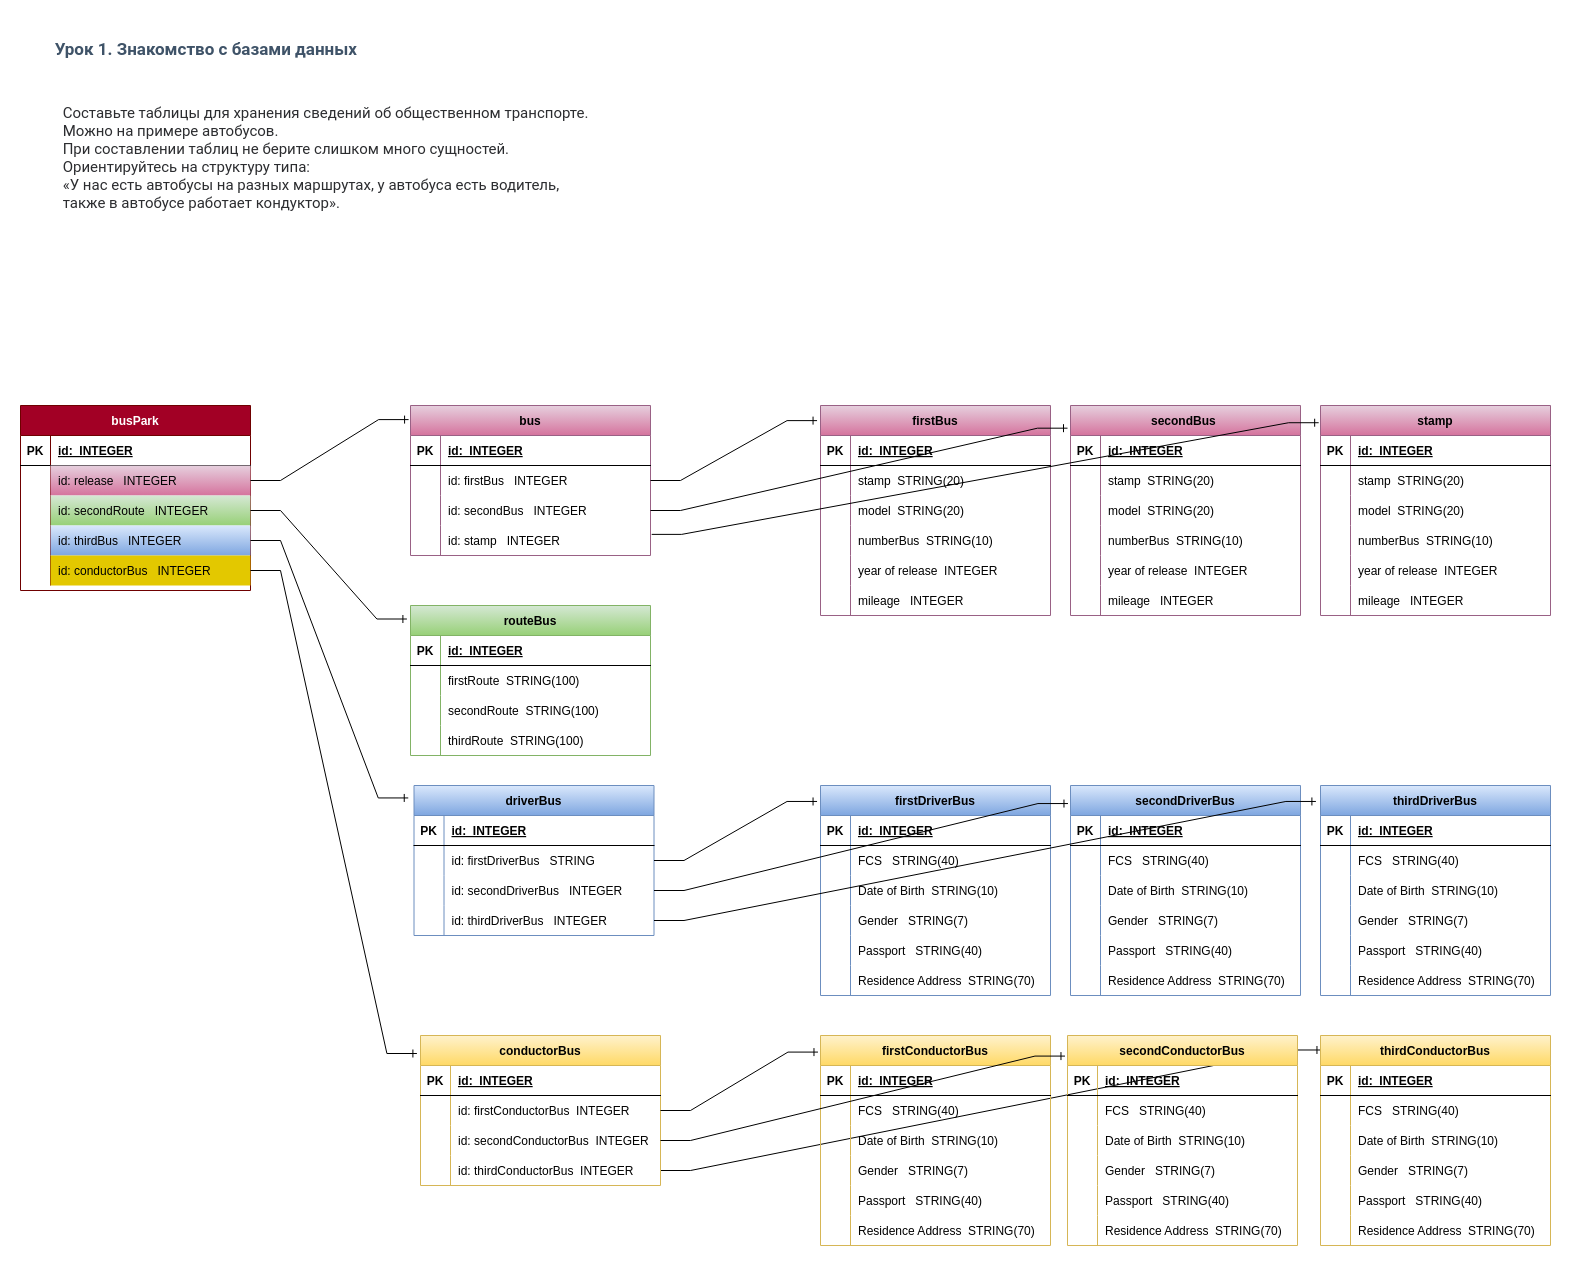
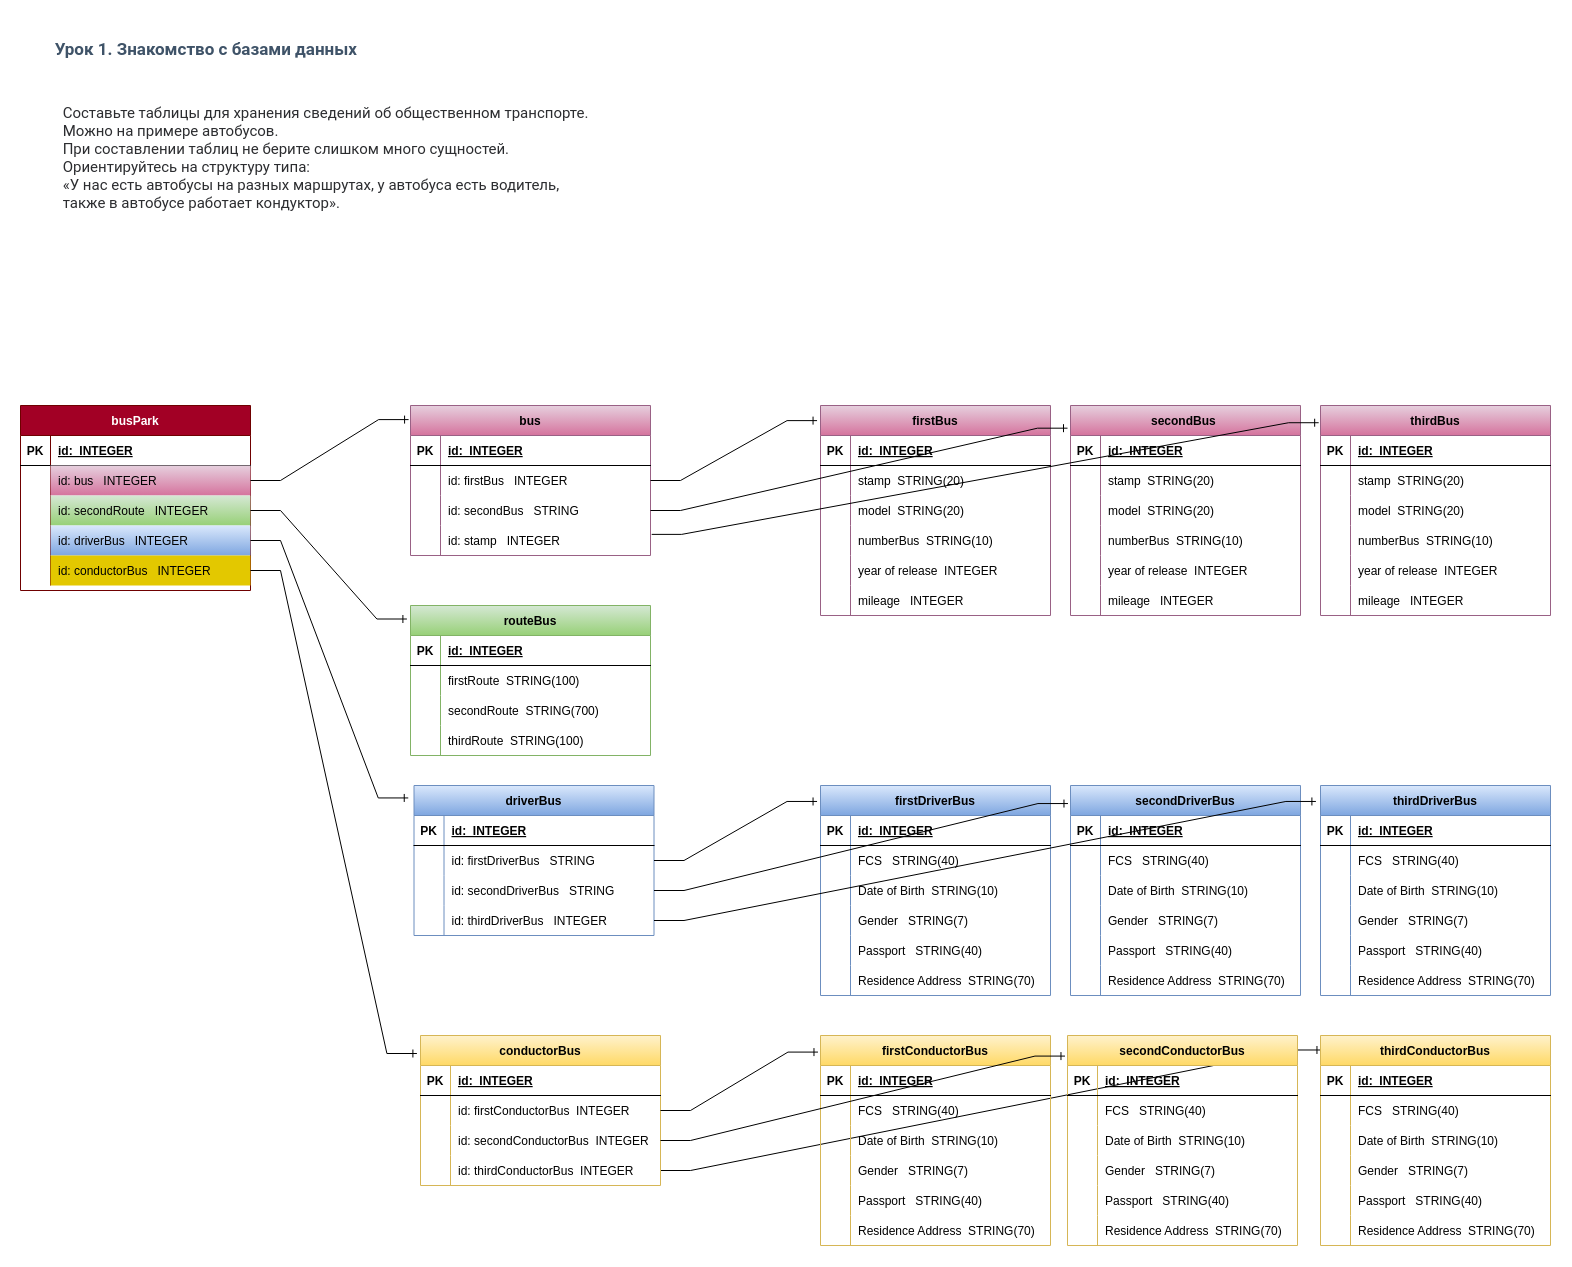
(1435, 421) -> (1435, 421)
(122, 481) -> (110, 481)
(521, 511) -> (517, 511)
(126, 541) -> (129, 541)
(527, 711) -> (527, 711)
(543, 891) -> (539, 891)
